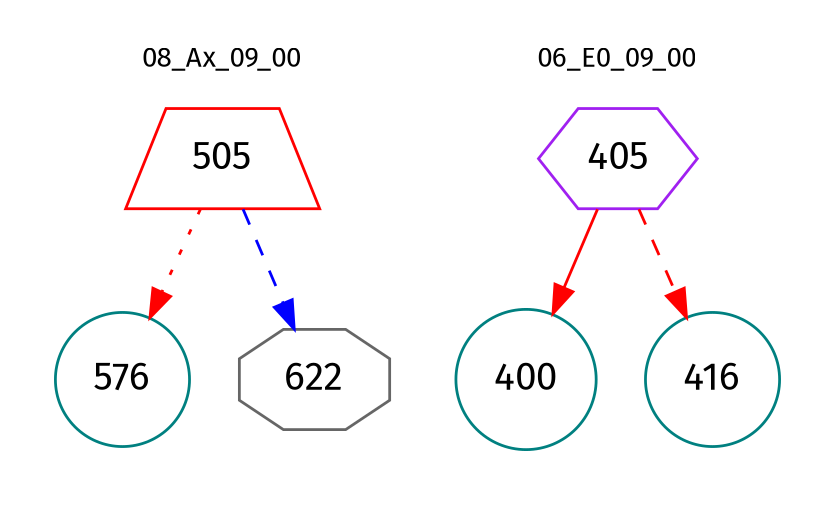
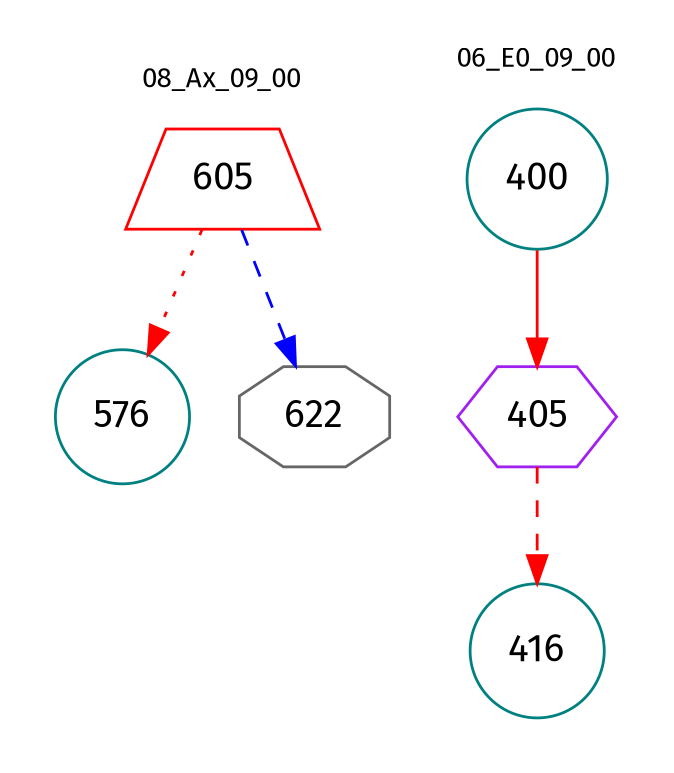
(223, 159) -> (223, 179)
(581, 248) -> (537, 295)
